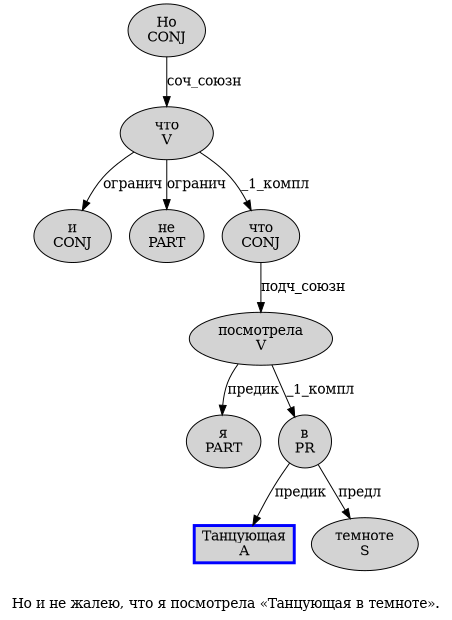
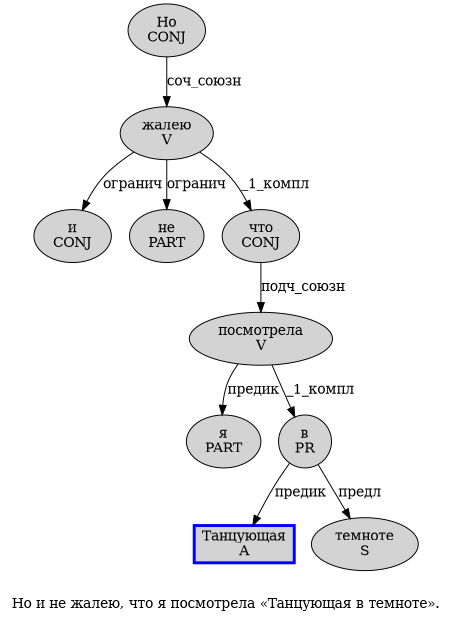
(167, 133) -> (167, 133)
